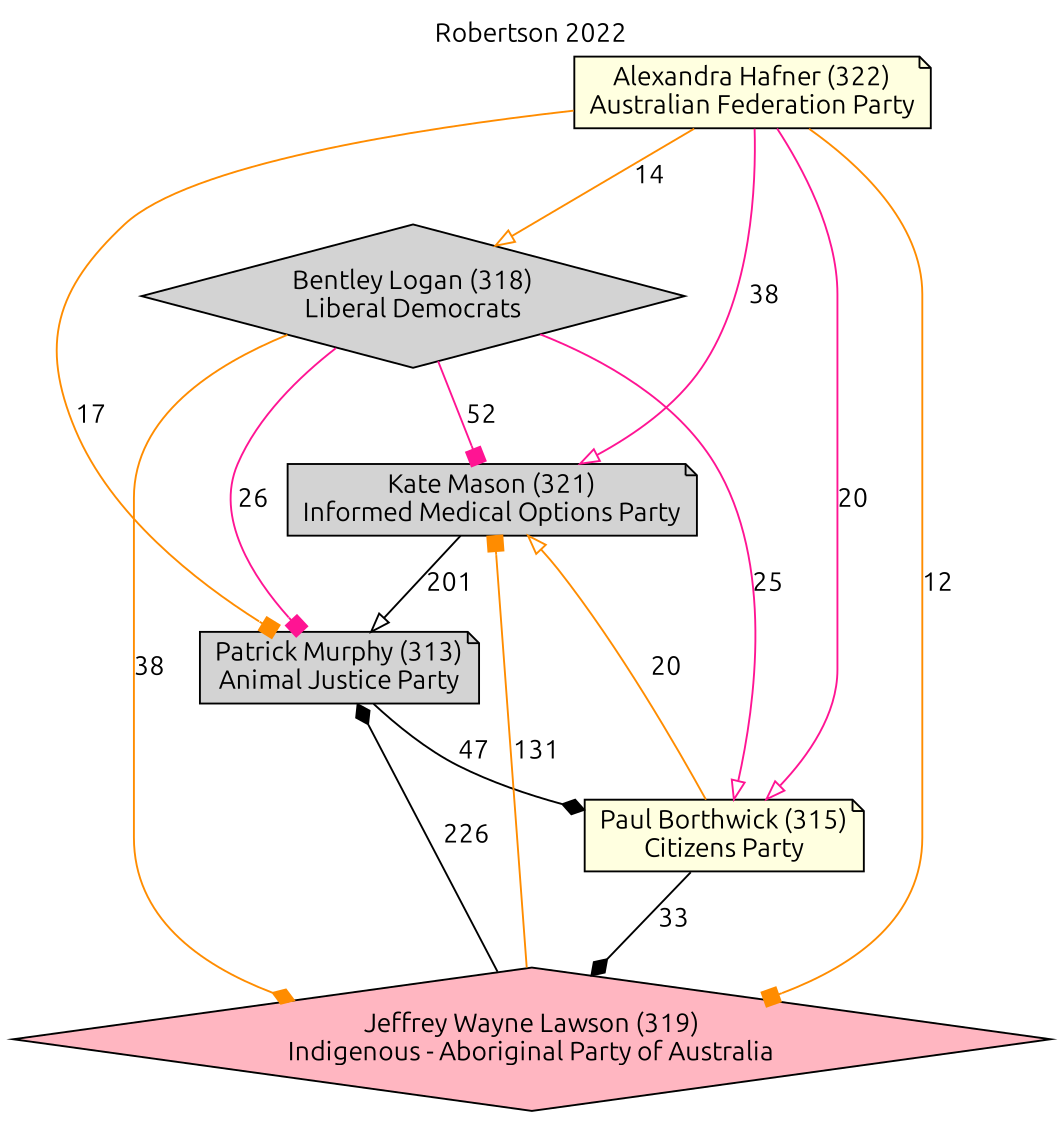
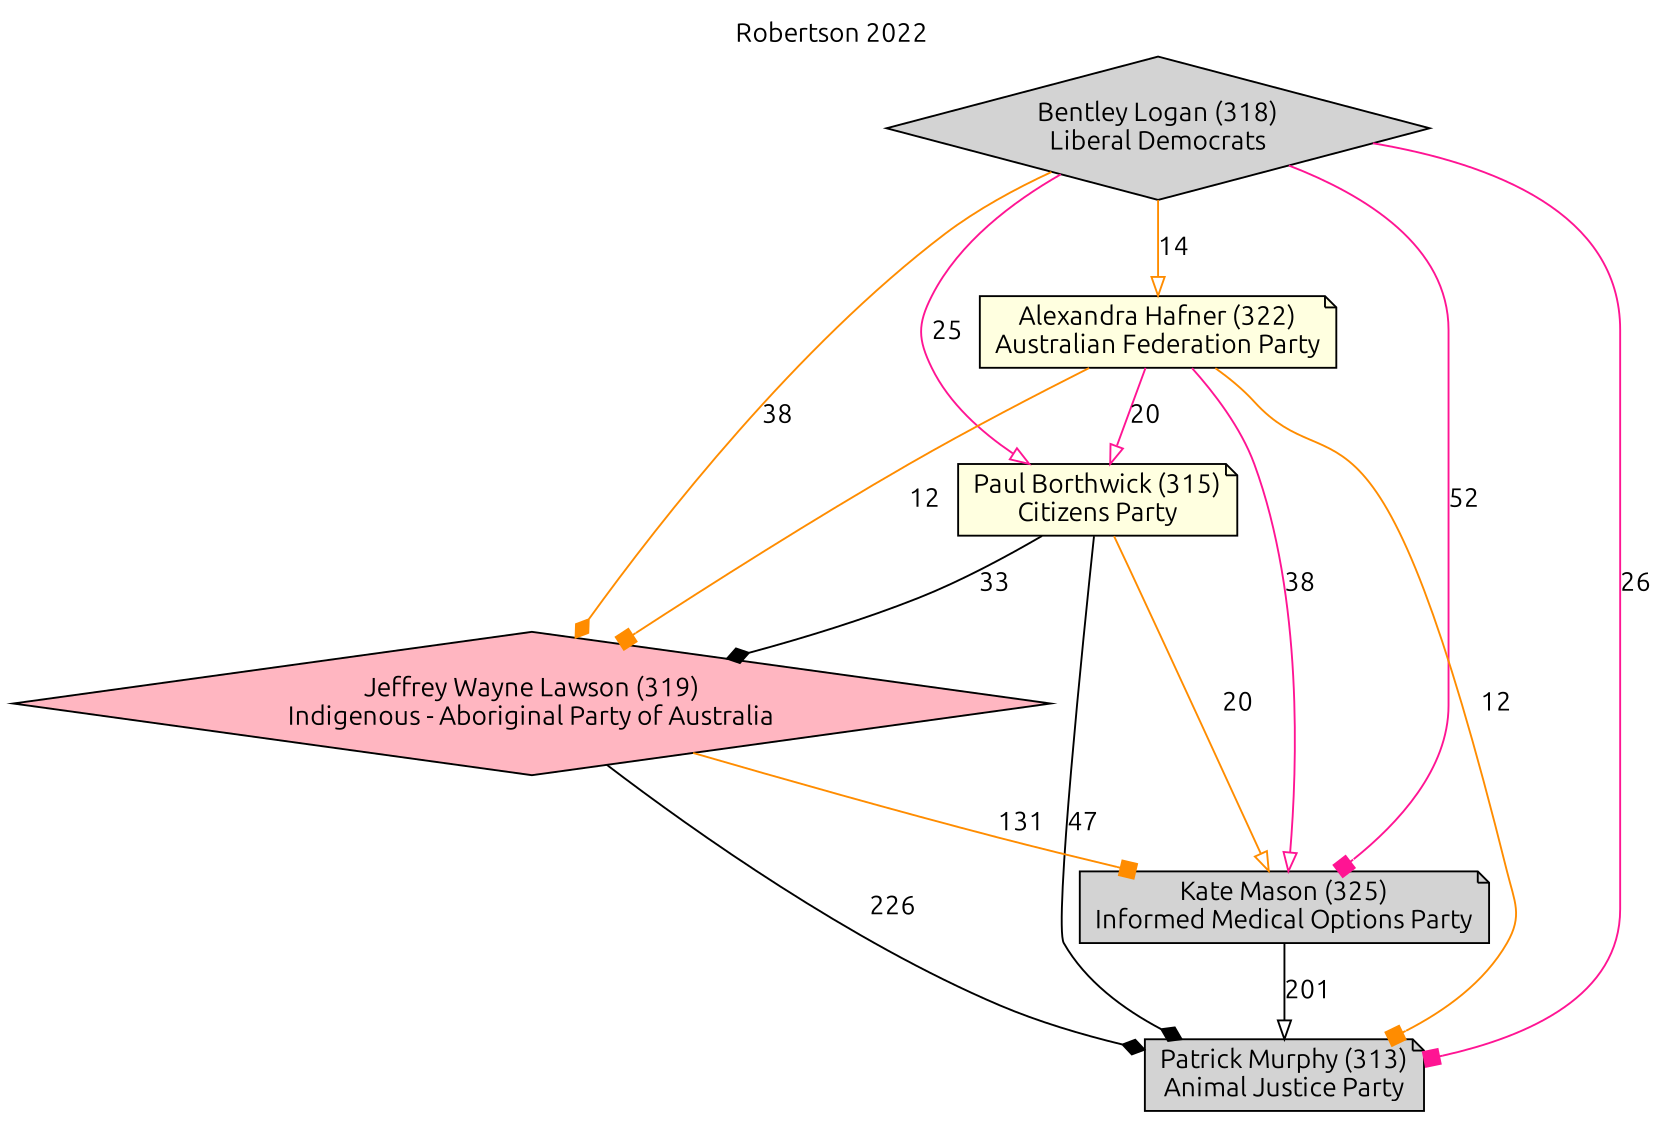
(603, 182) -> (1158, 238)
(91, 416) -> (1497, 704)
(492, 500) -> (1284, 907)
(461, 767) -> (1068, 805)
